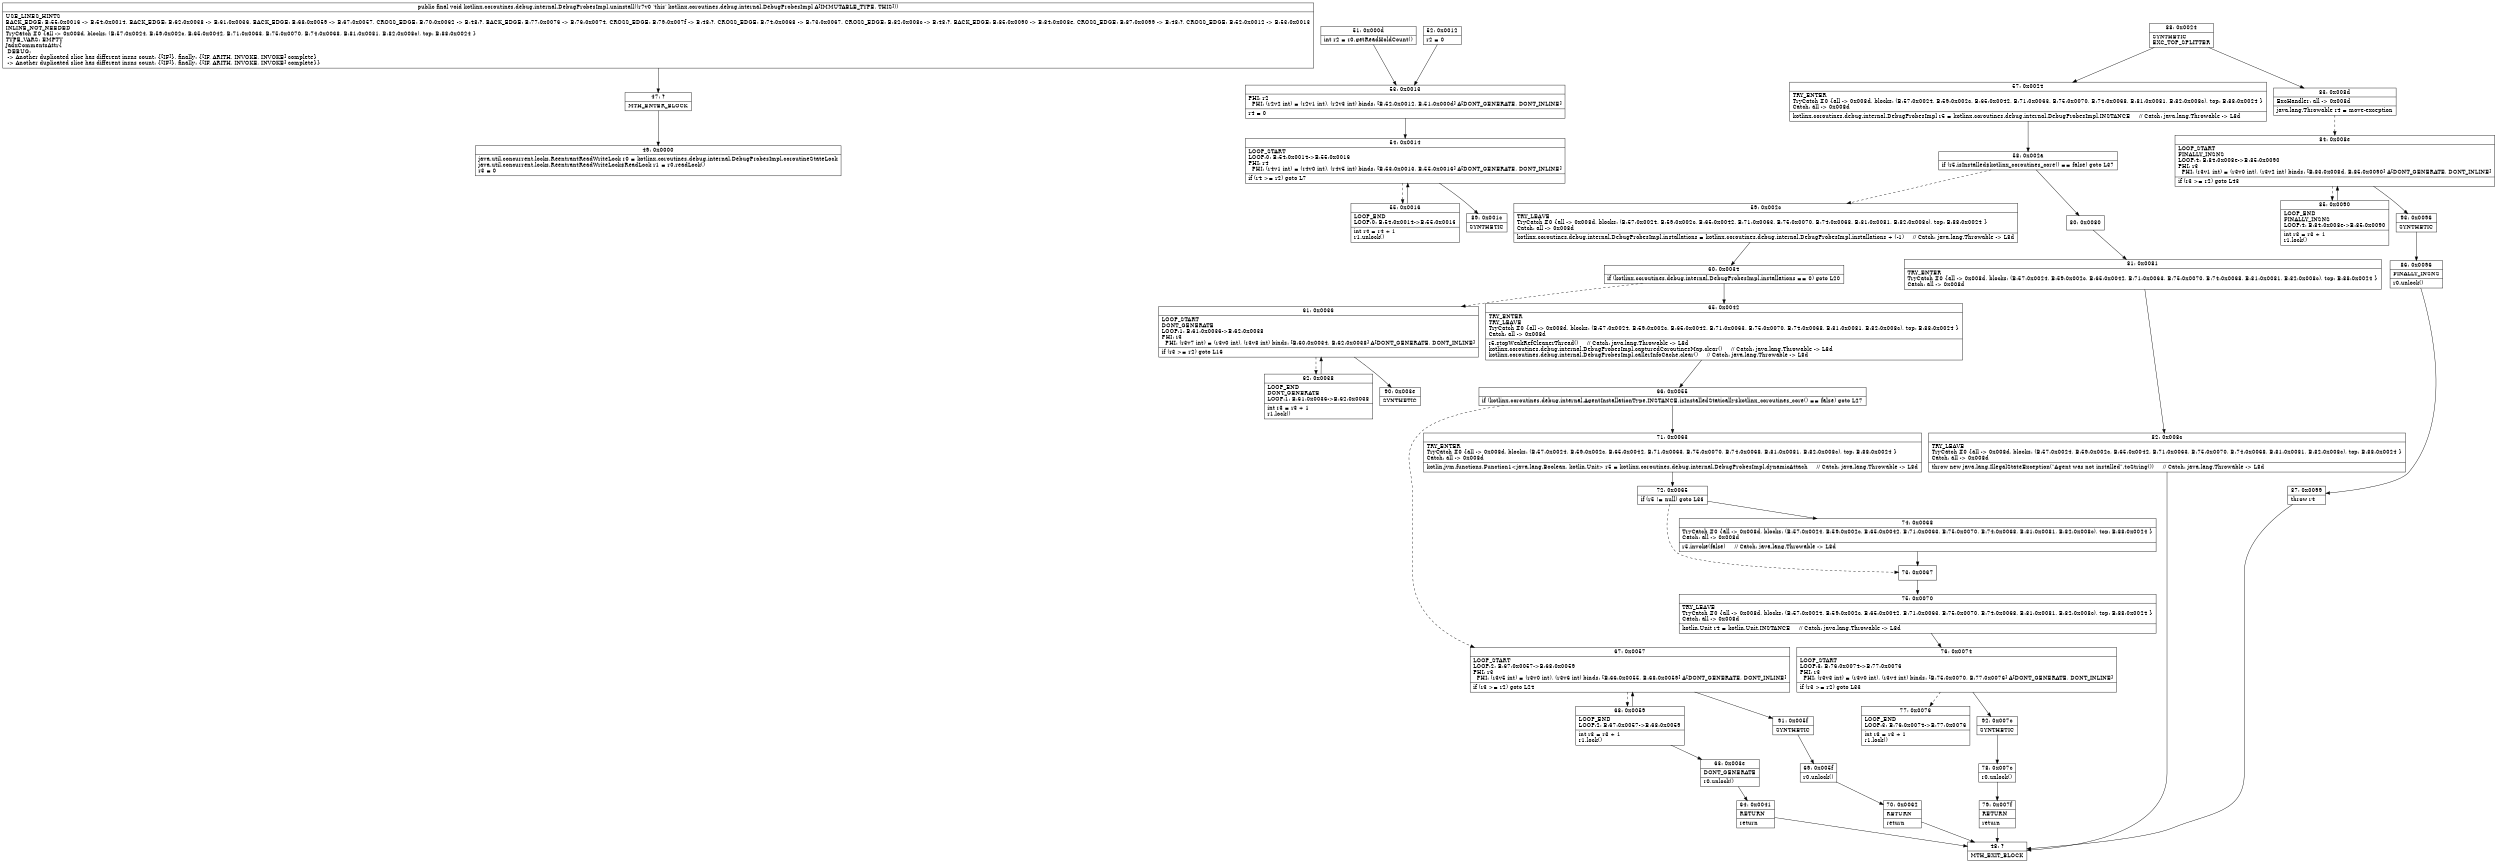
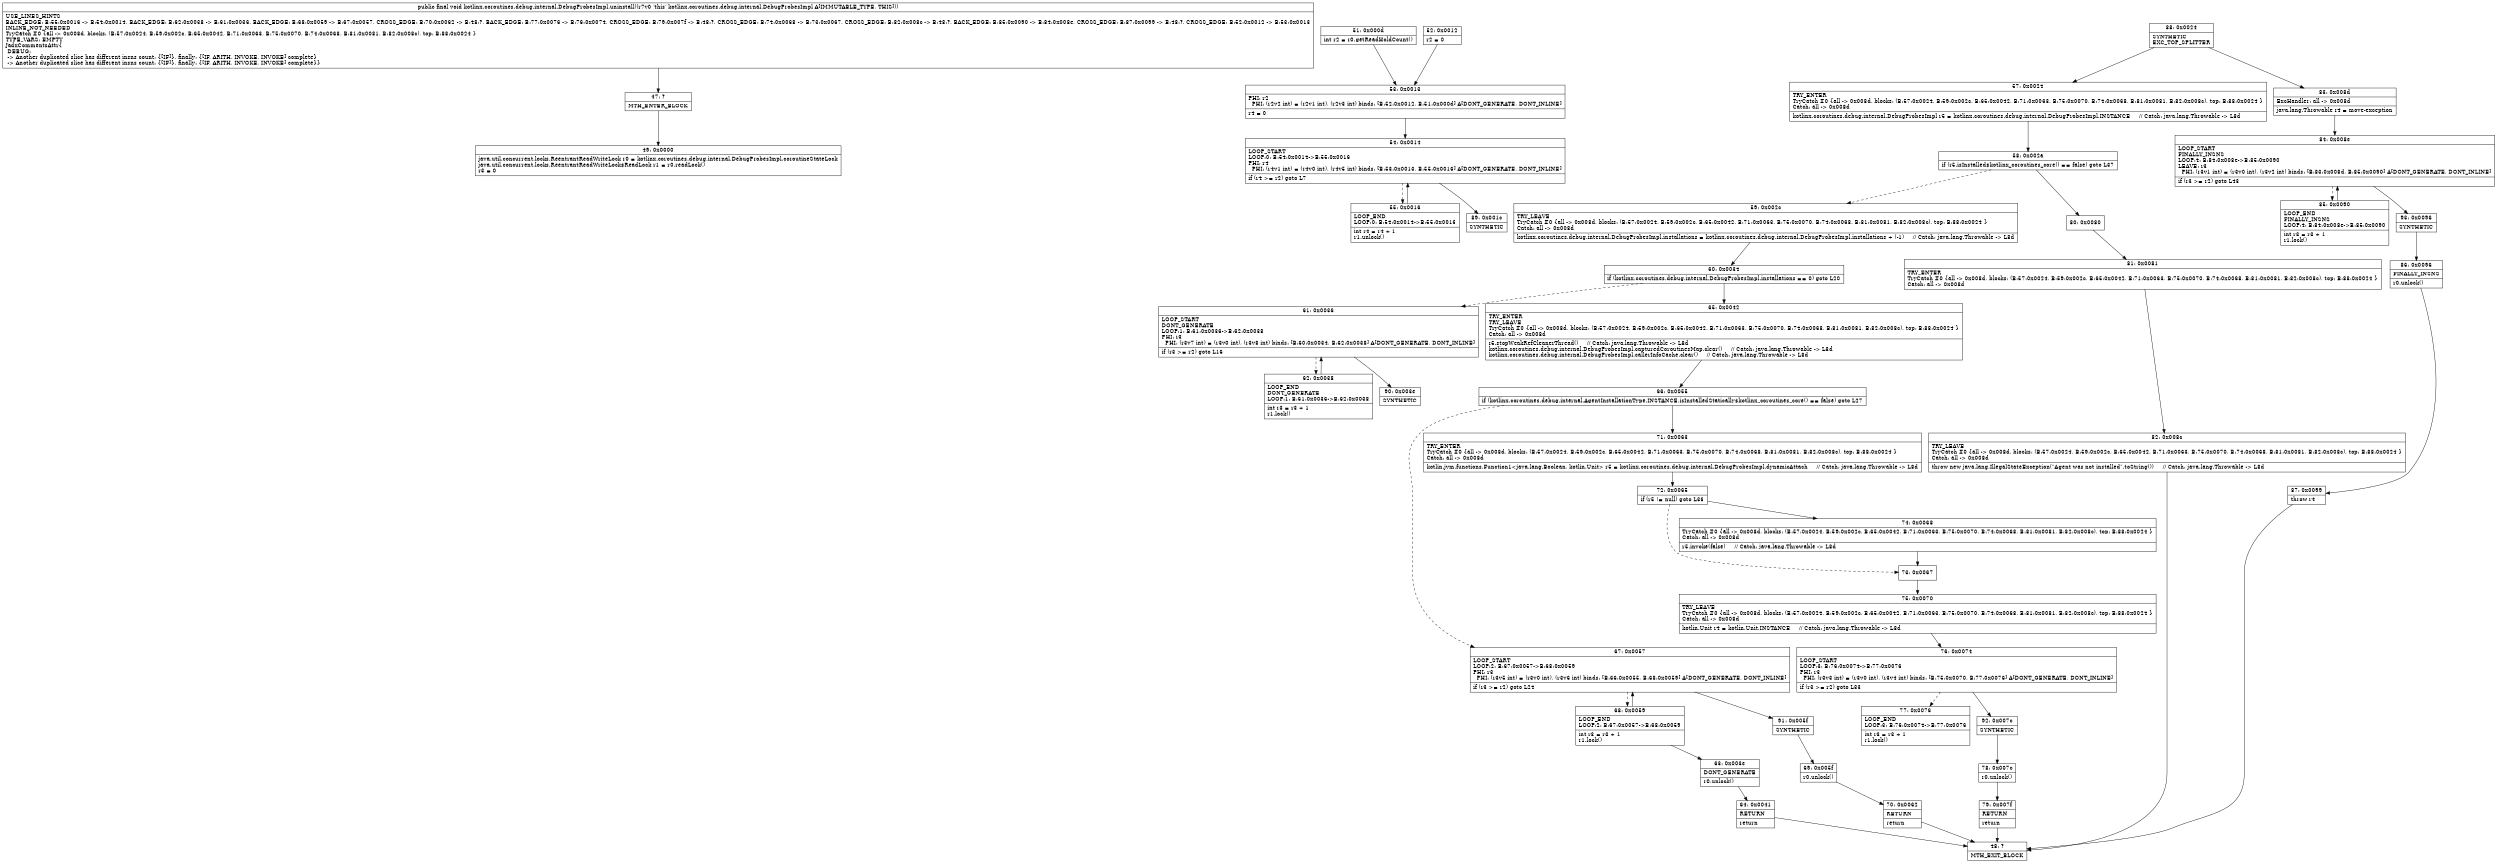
(2335, 123) -> (2335, 123)
(2189, 166) -> (2194, 166)
